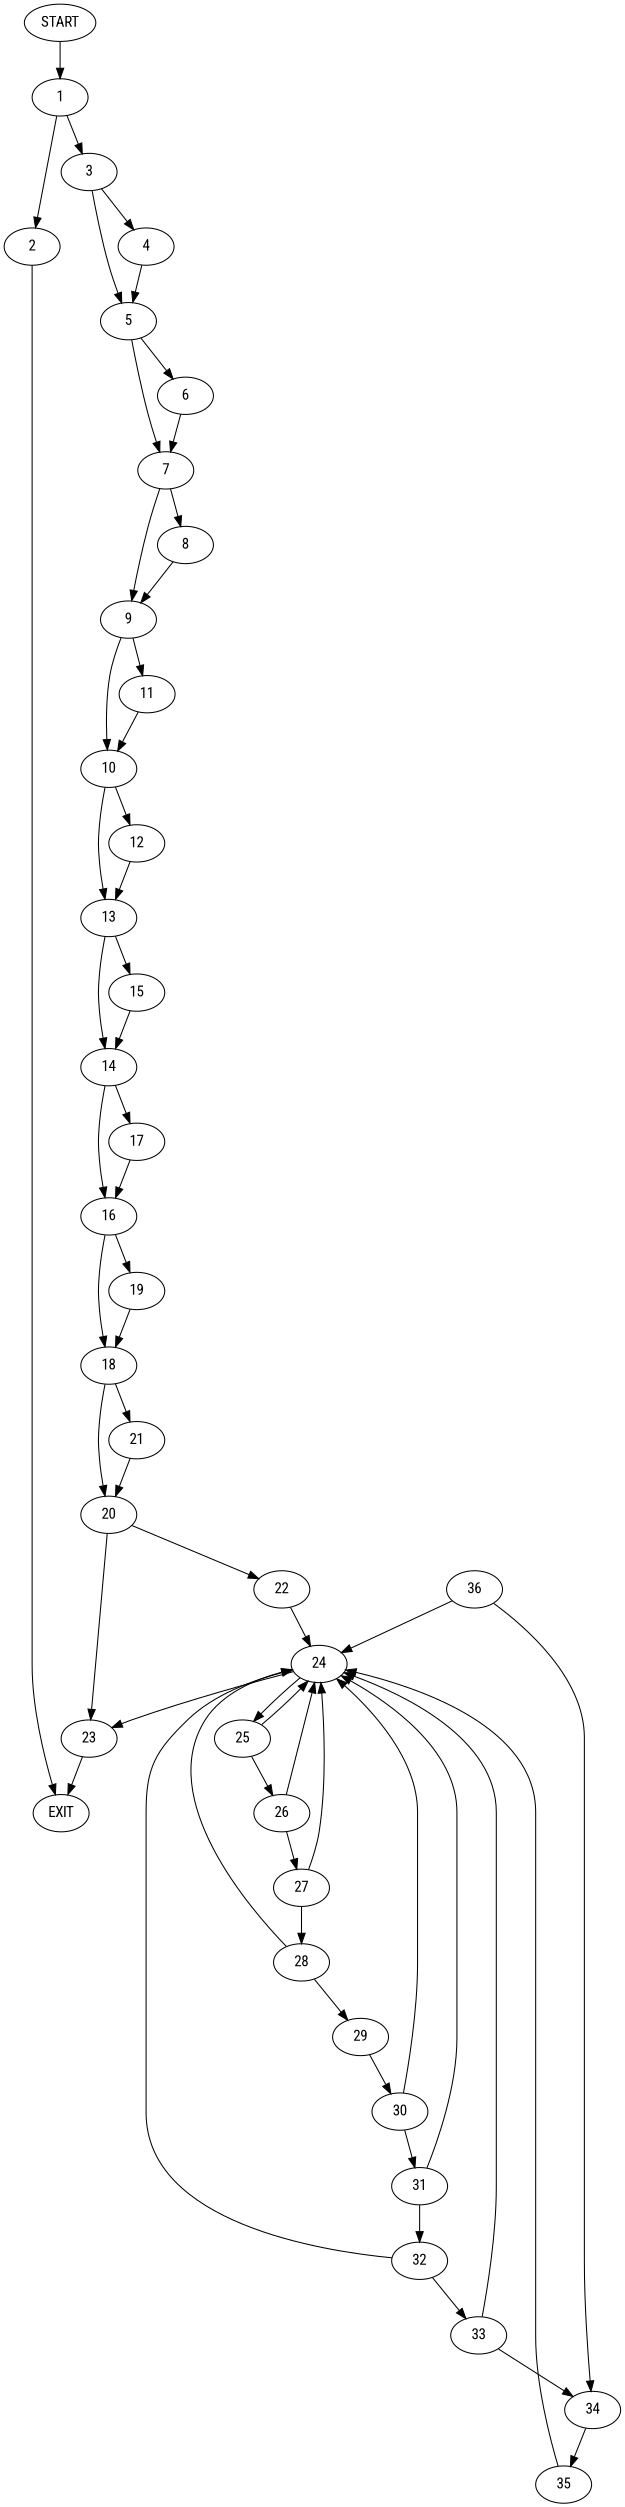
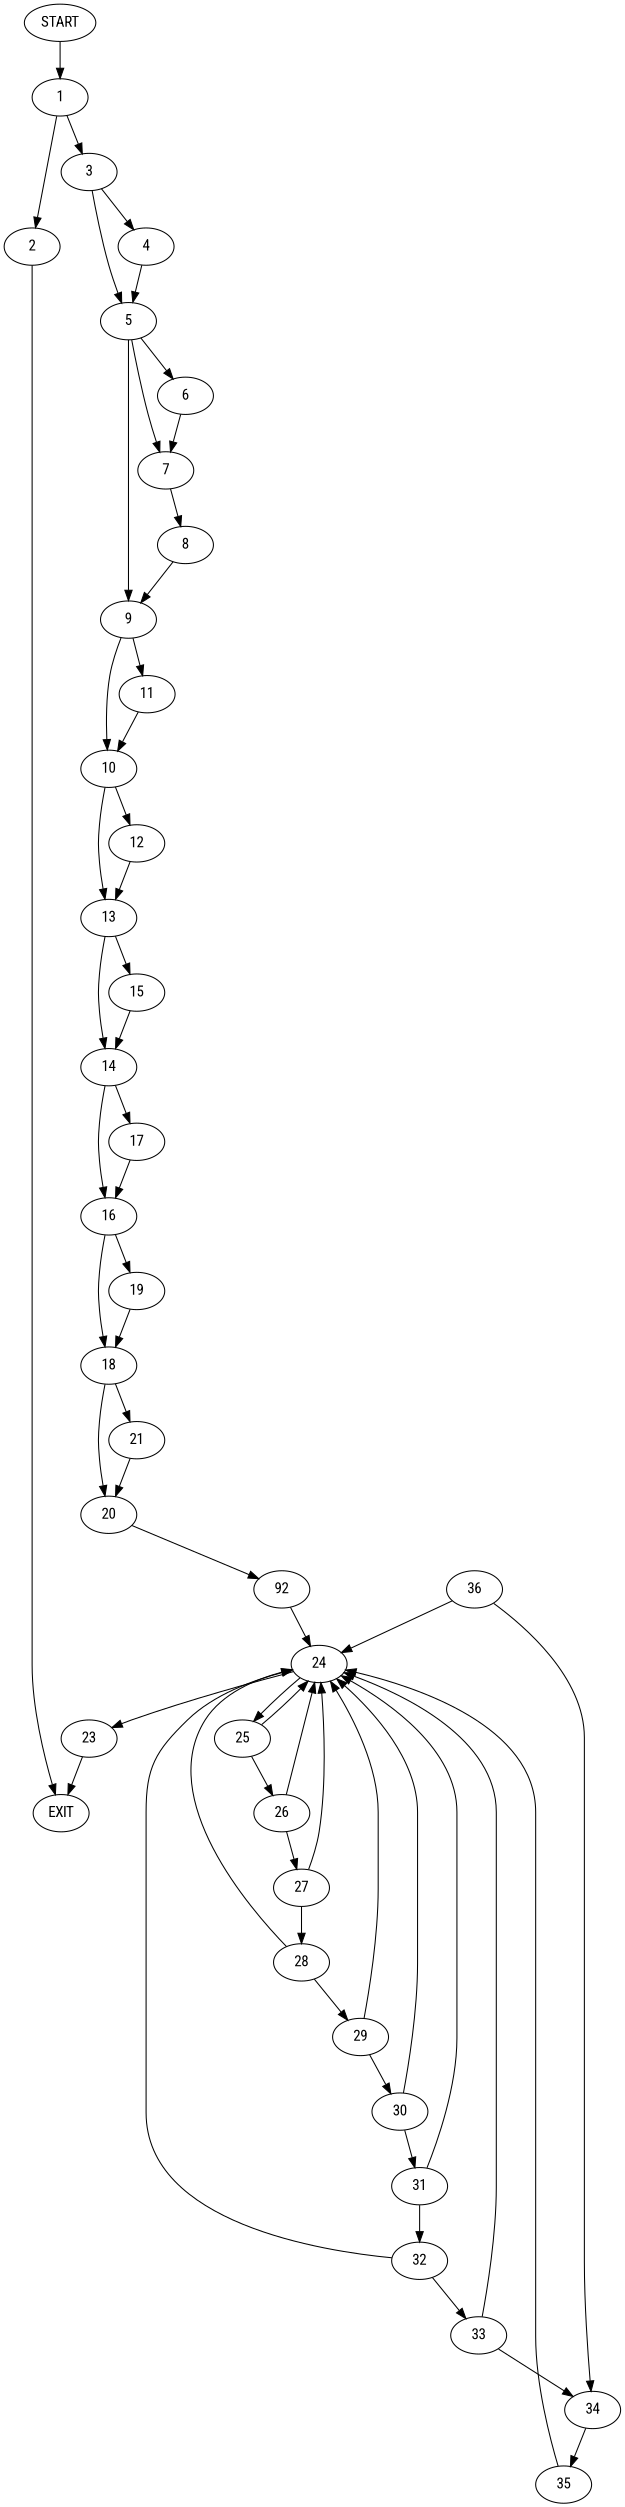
(145, 539) -> (128, 465)
(282, 1589) -> (282, 1589)
(99, 1621) -> none
none -> (378, 1850)
